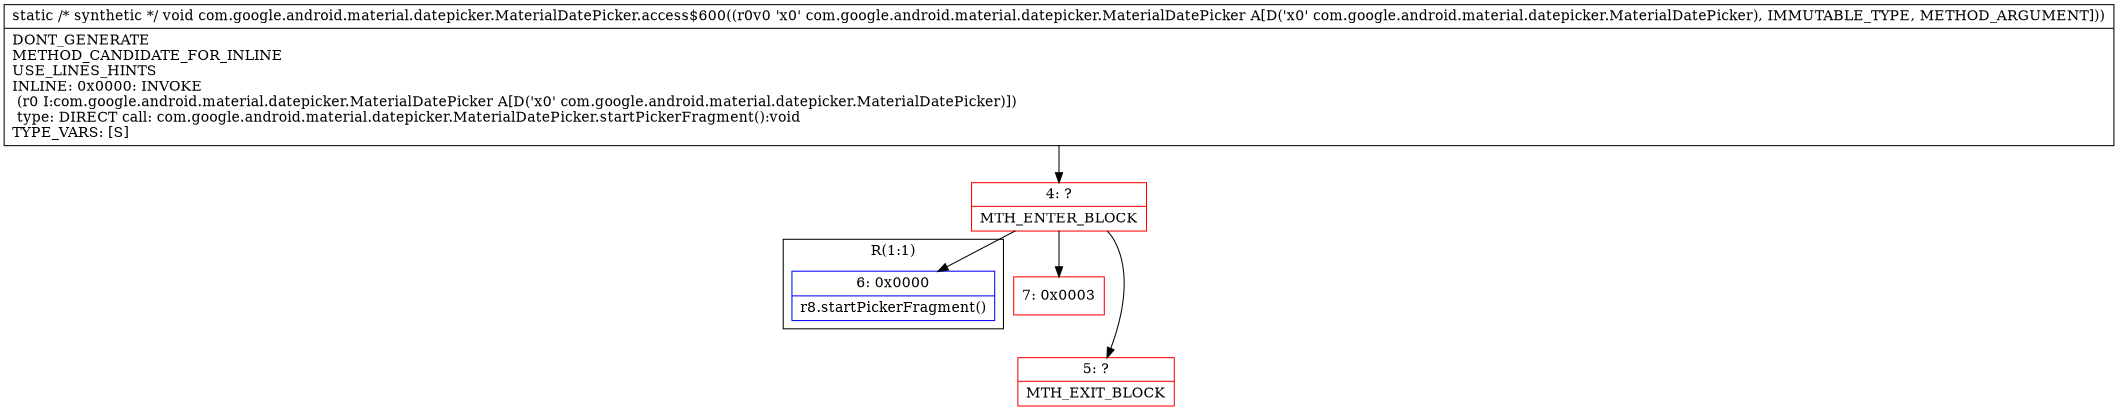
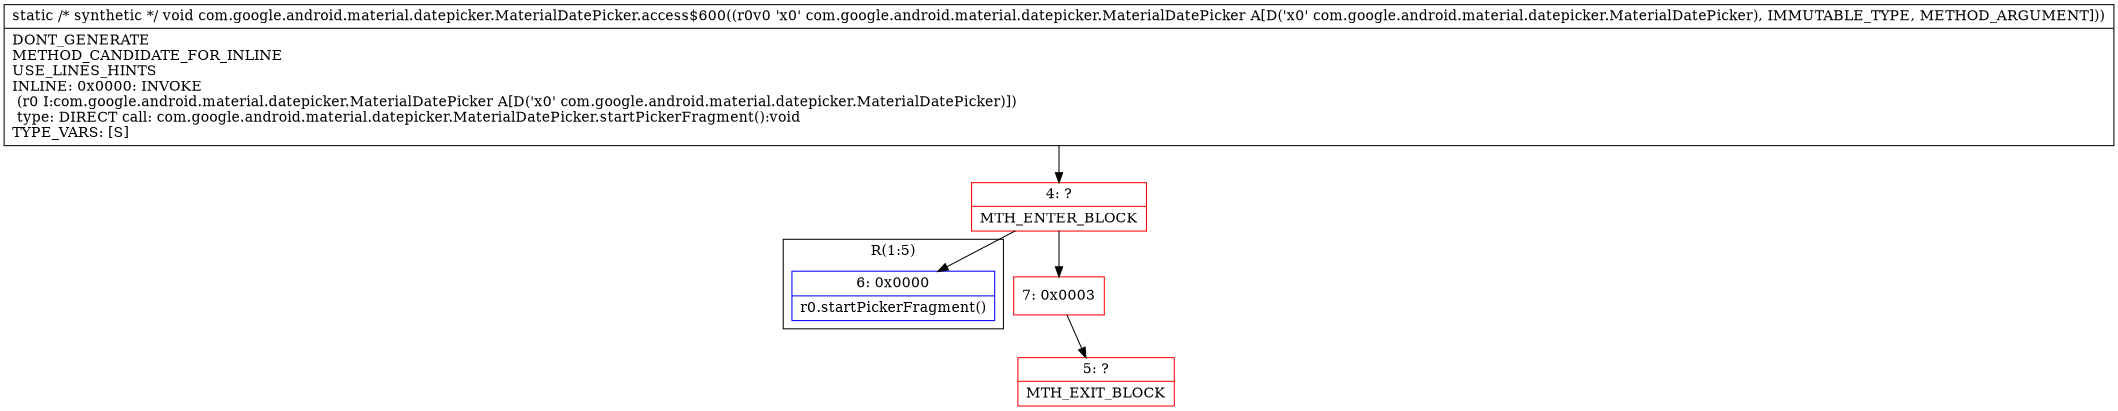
(893, 251) -> (893, 251)
(1124, 289) -> (1074, 331)
(893, 308) -> (893, 308)
